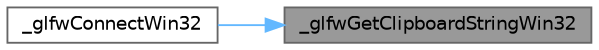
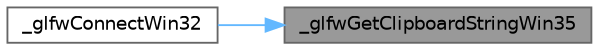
(438, 25) -> (438, 25)
